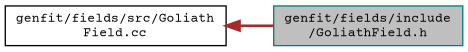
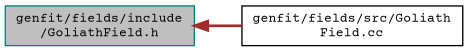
(257, 26) -> (225, 26)
